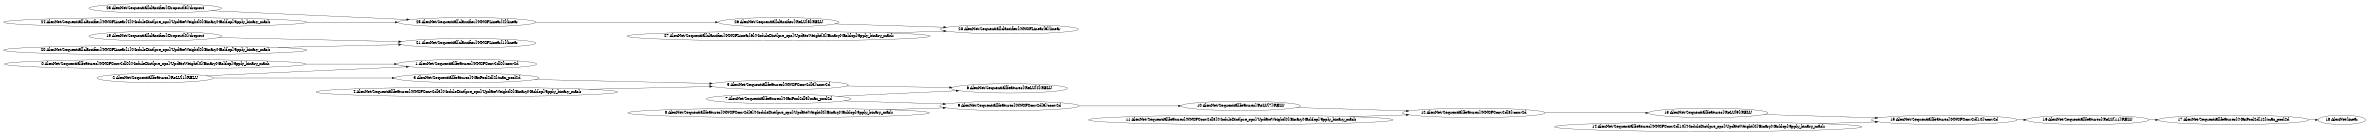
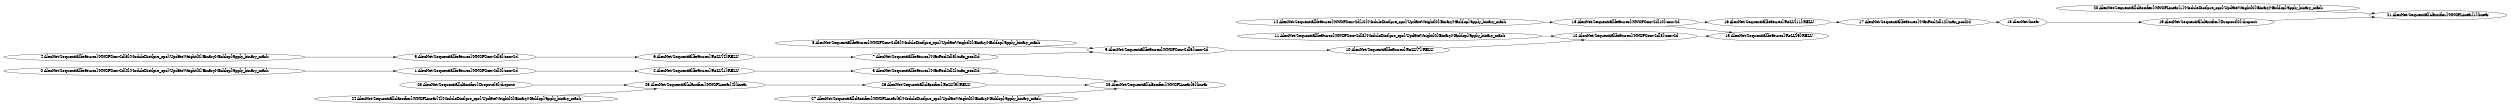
none -> (2093, 22)
(306, 71) -> (585, 71)
(622, 81) -> (1052, 76)
(897, 94) -> (803, 57)
(1820, 116) -> (1698, 29)
